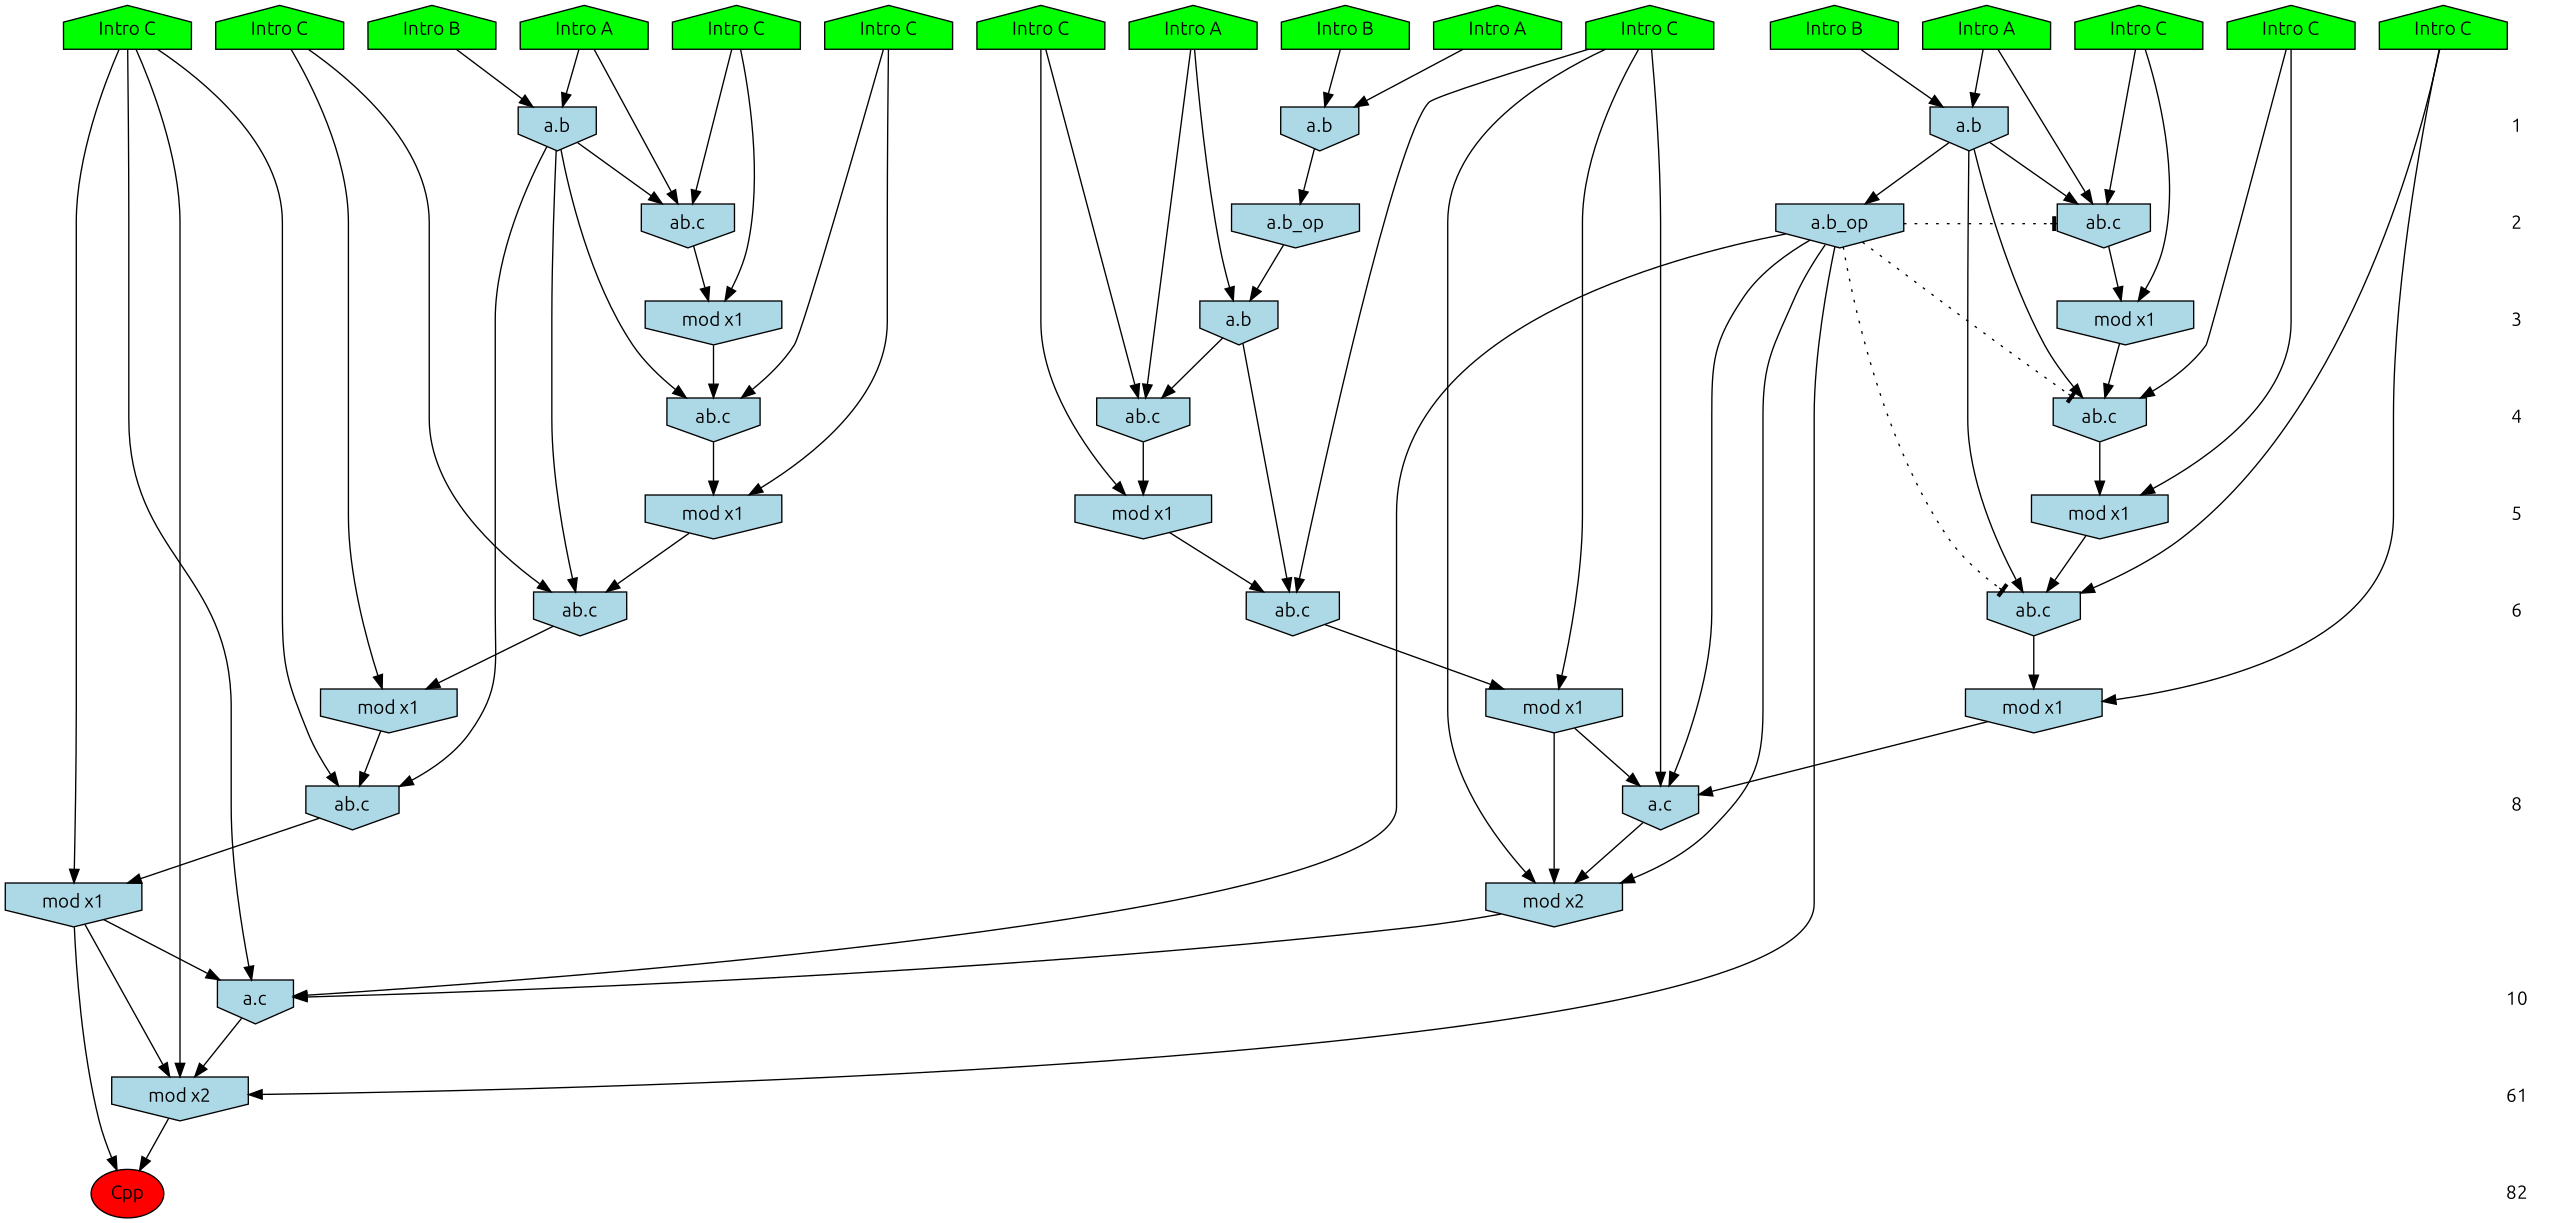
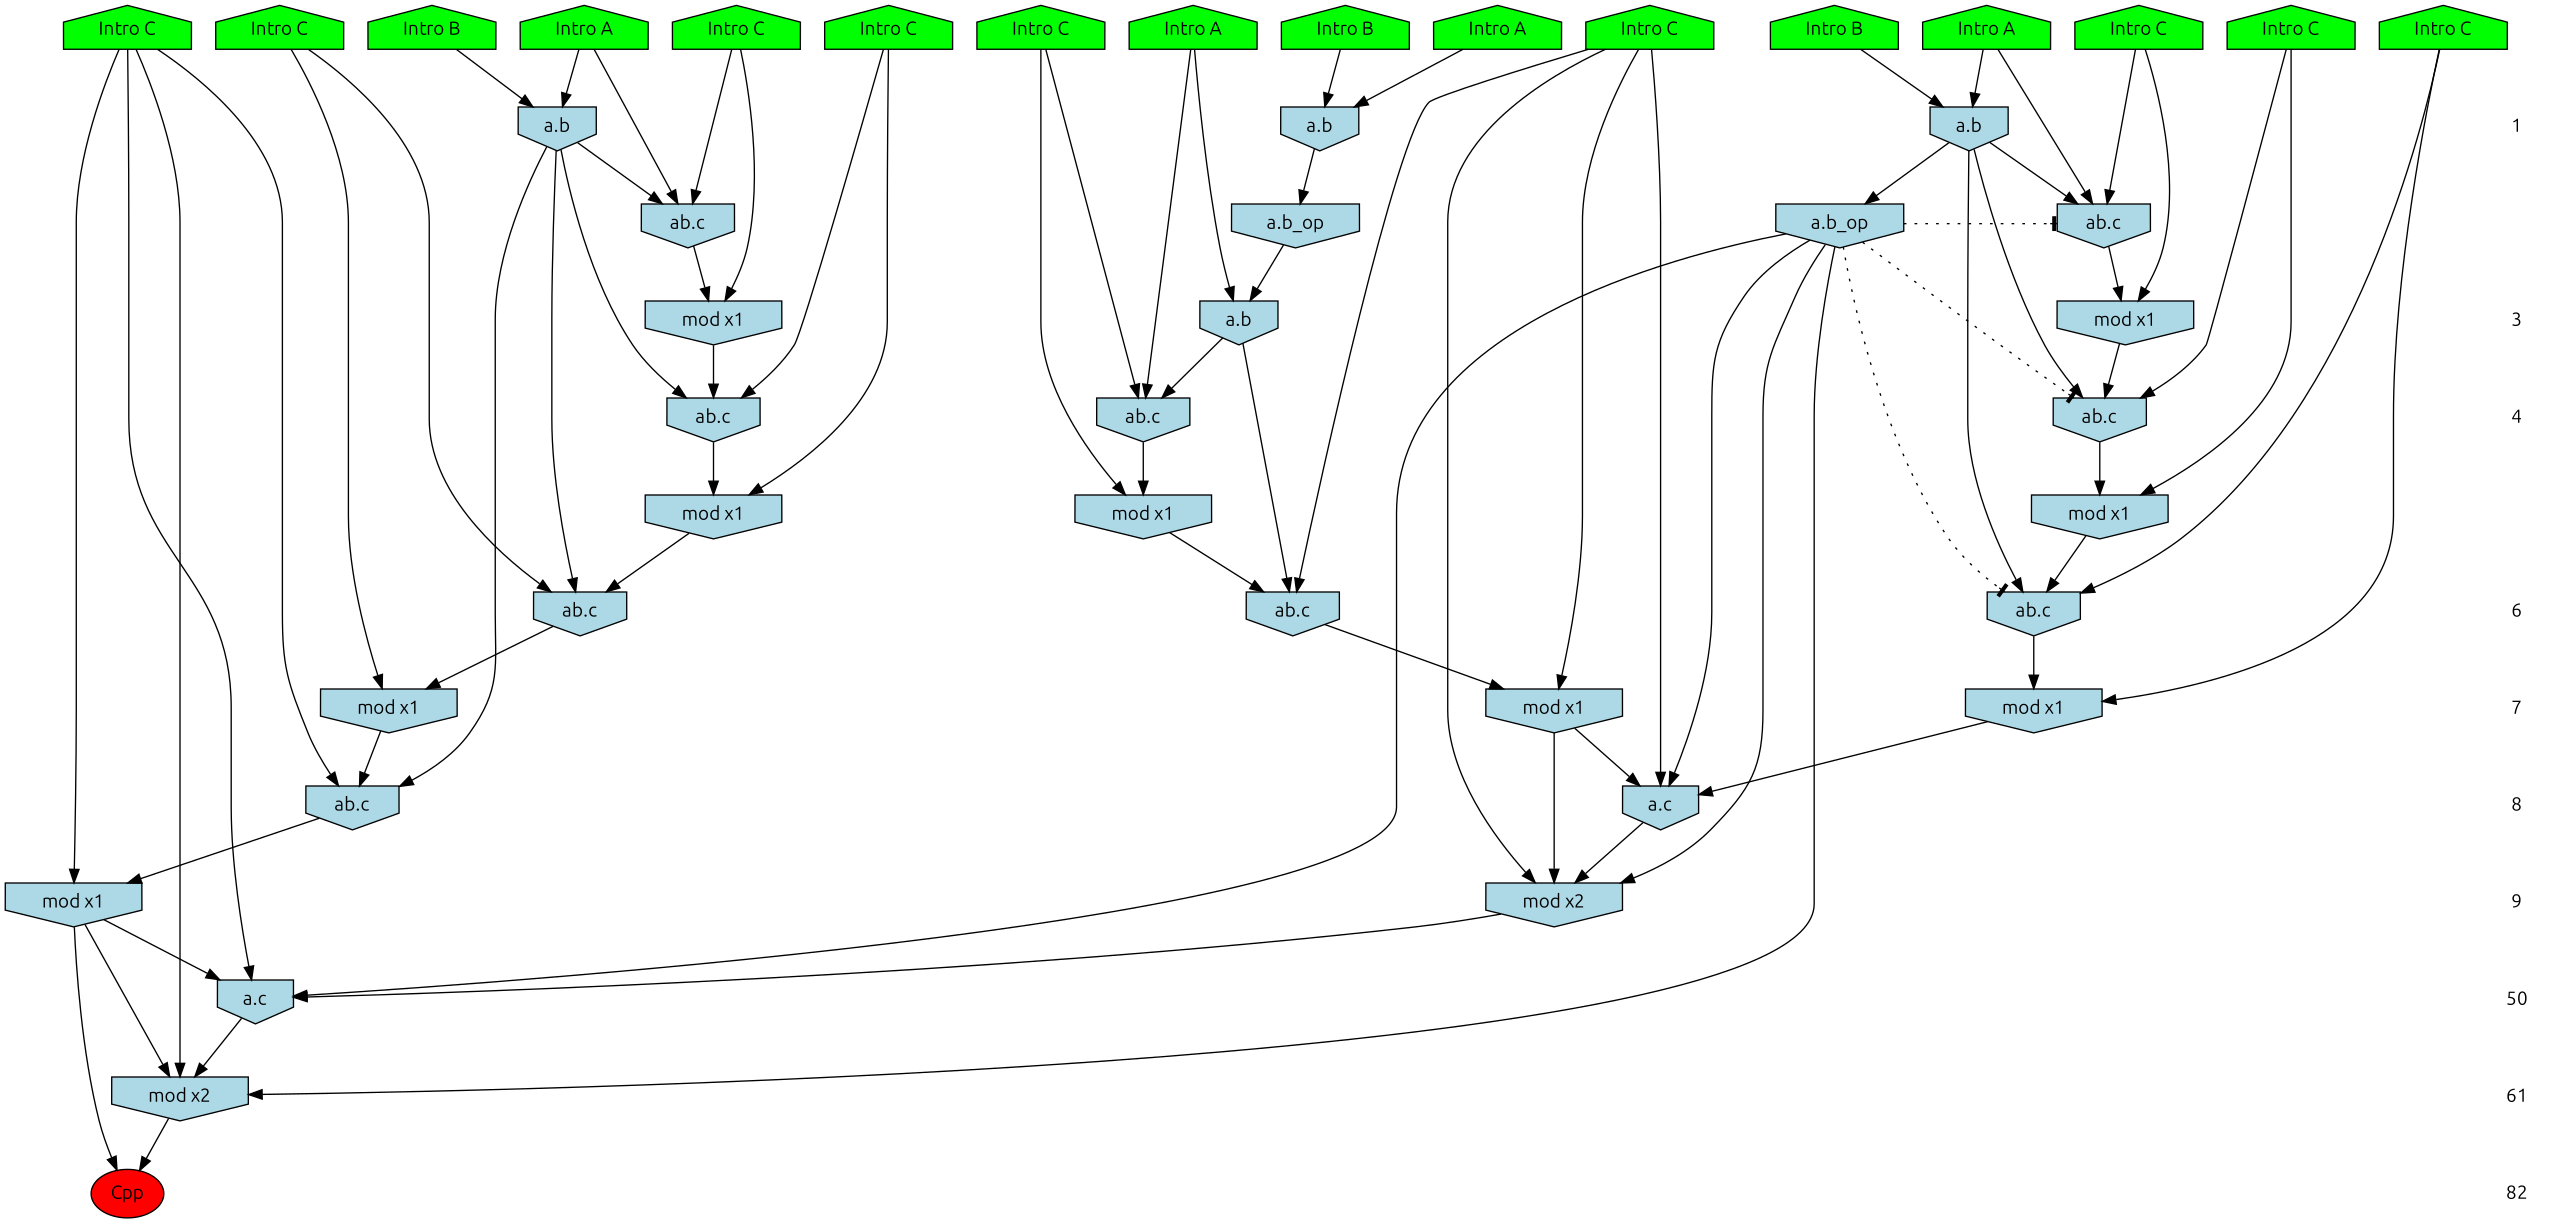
(2517, 224) -> none
(2517, 515) -> none
none -> (2517, 709)
none -> (2517, 903)
(2517, 1000) -> (2517, 1000)
